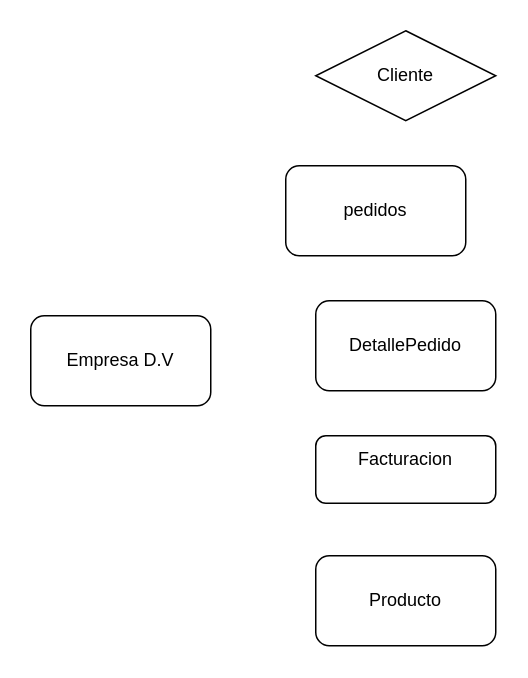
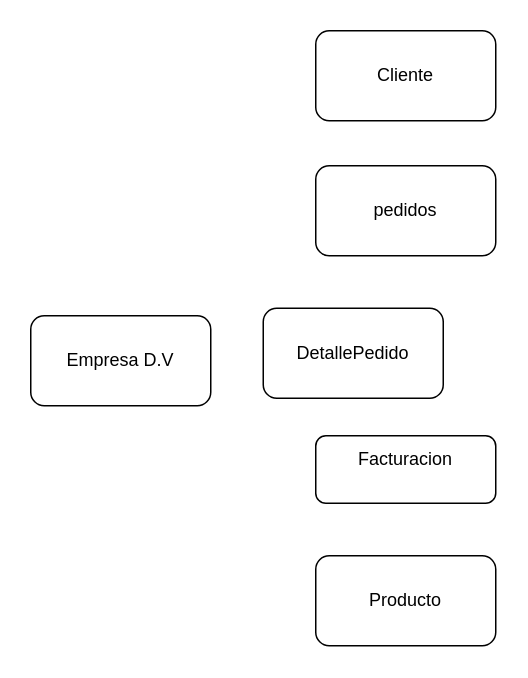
(406, 76) -> (406, 76)
(376, 211) -> (406, 211)
(406, 346) -> (353, 353)
